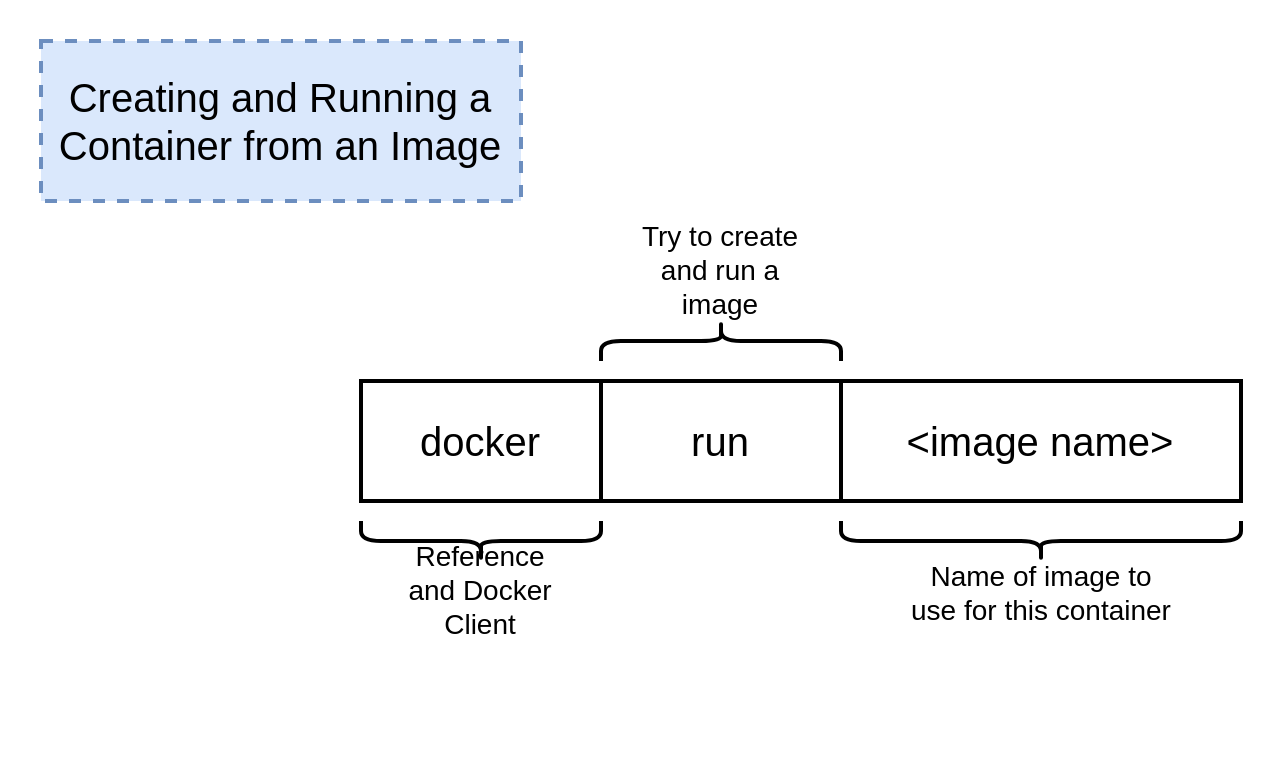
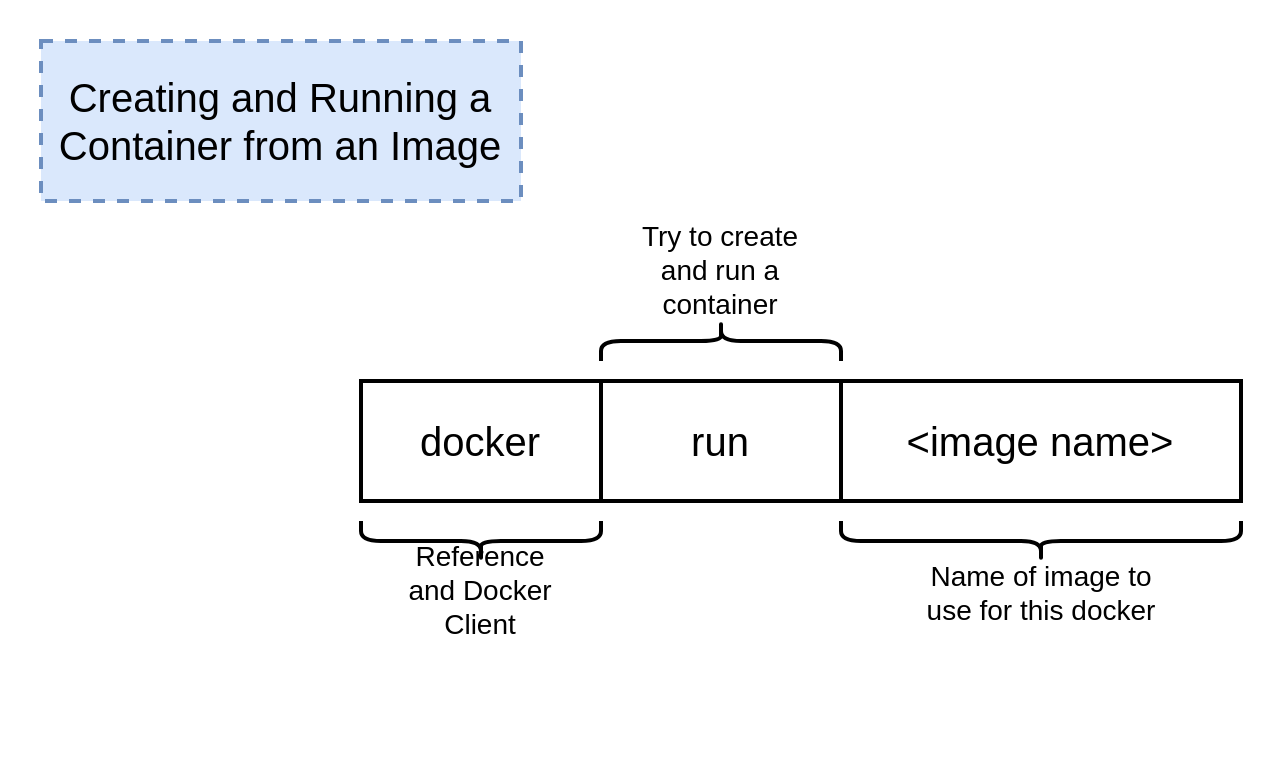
(721, 271) -> (721, 271)
(1042, 593) -> (1042, 593)
